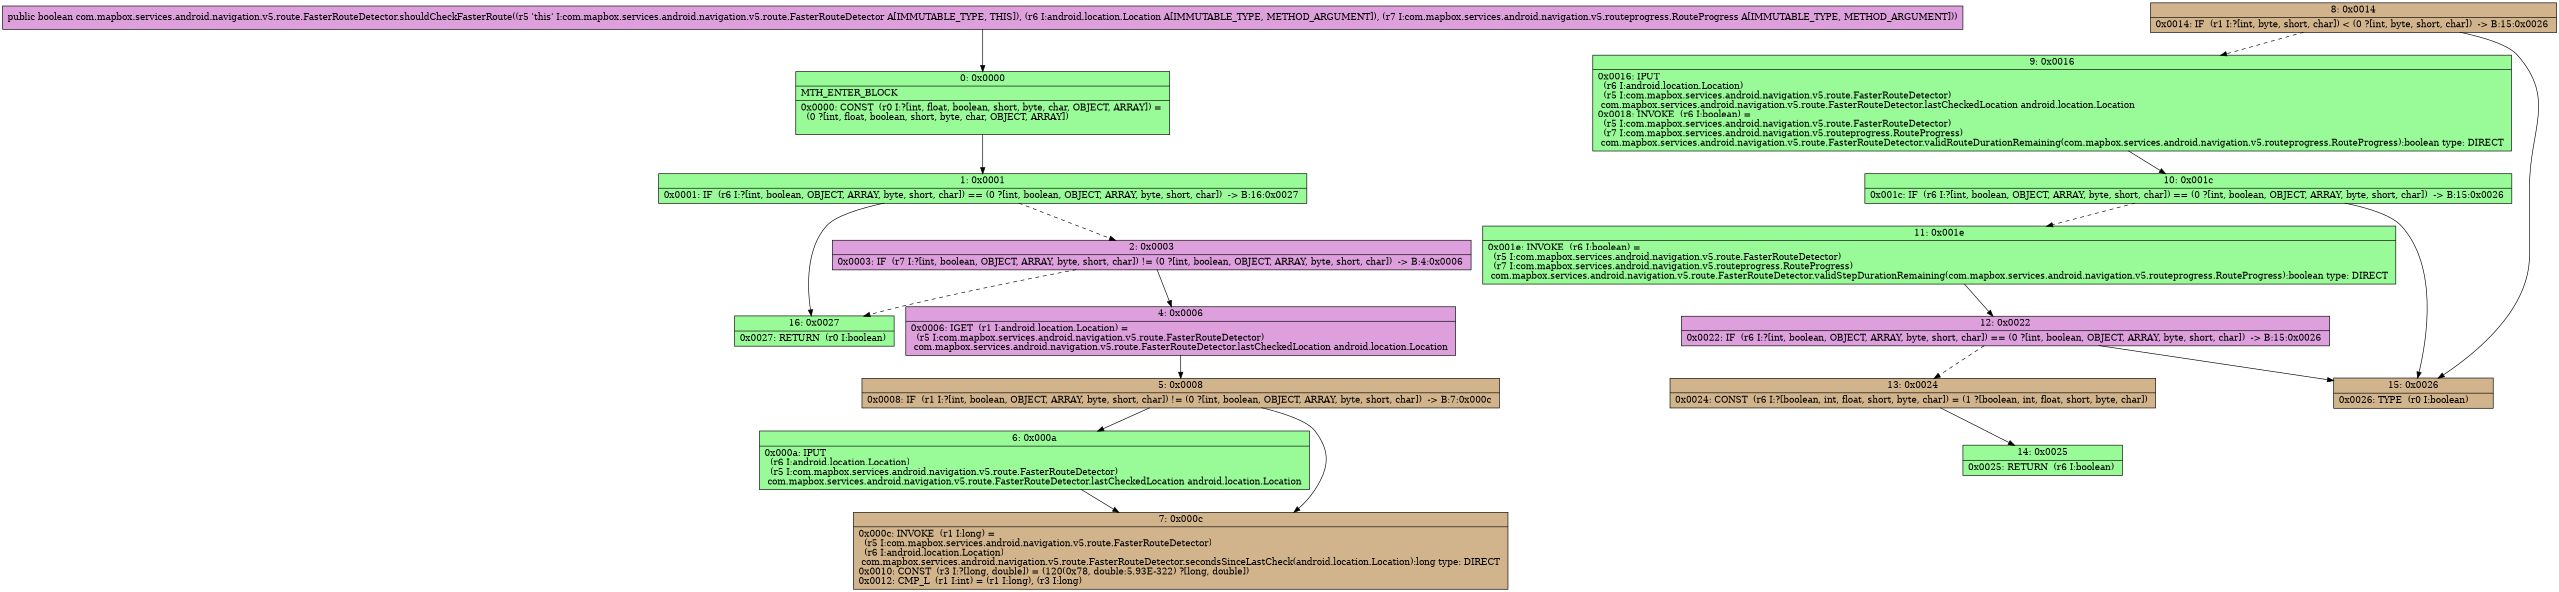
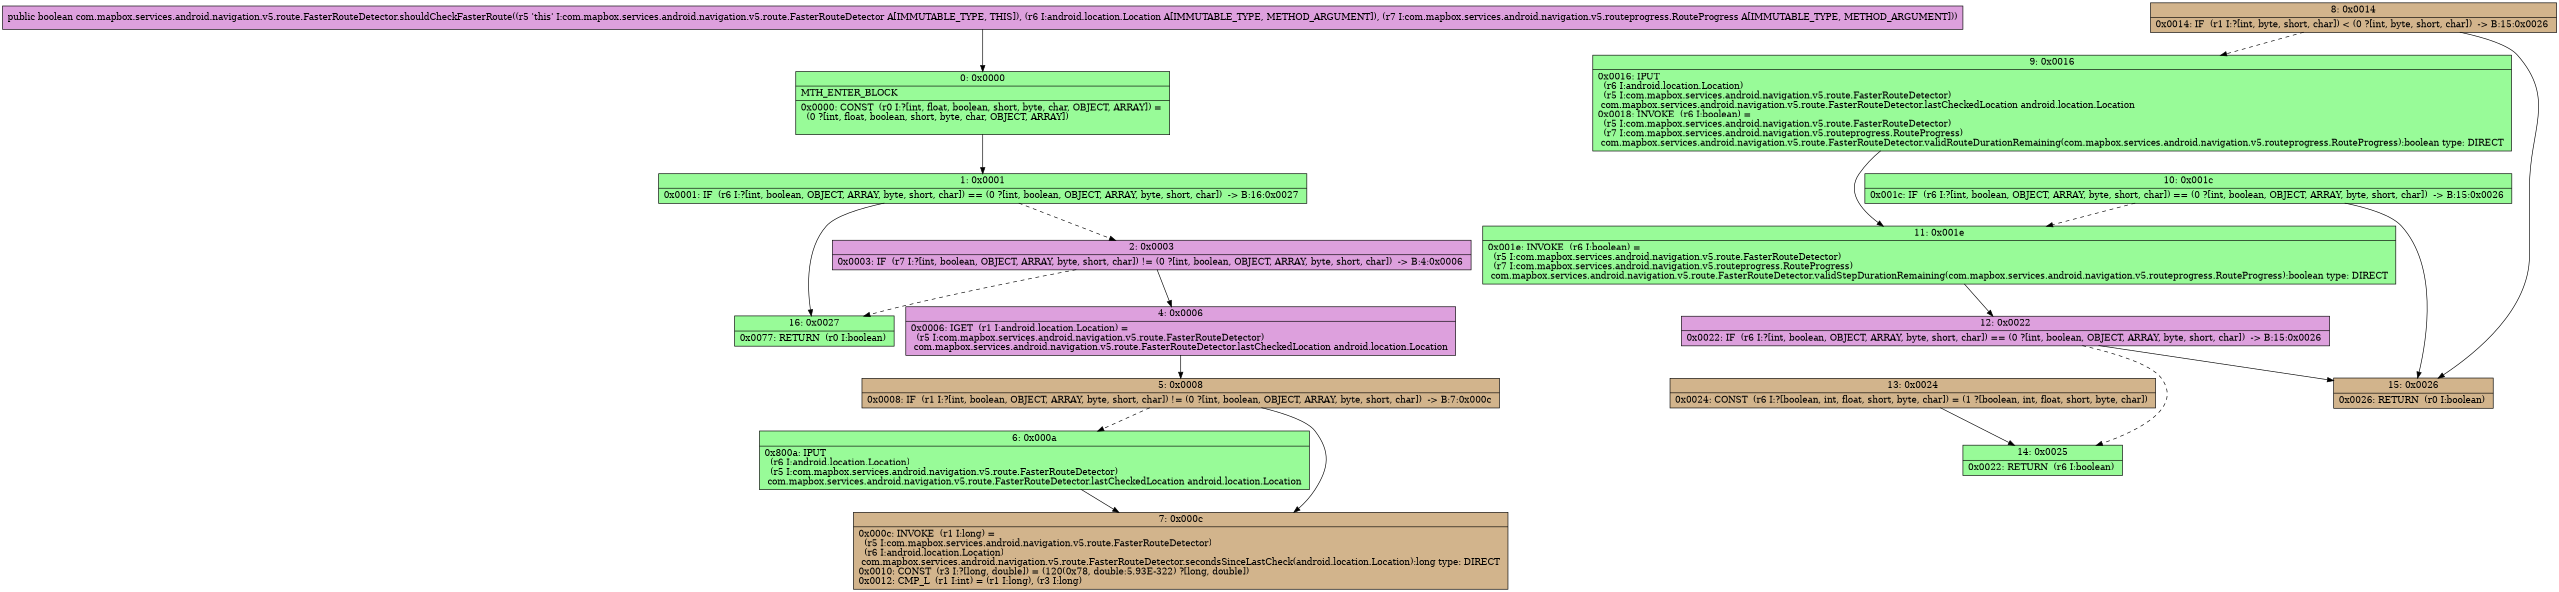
(2144, 161) -> (1854, 186)
(814, 338) -> (814, 338)
(1962, 360) -> (2165, 385)
(2405, 400) -> (2413, 400)
(1127, 418) -> (1127, 418)
(798, 453) -> (798, 453)
(2043, 468) -> (2043, 468)
